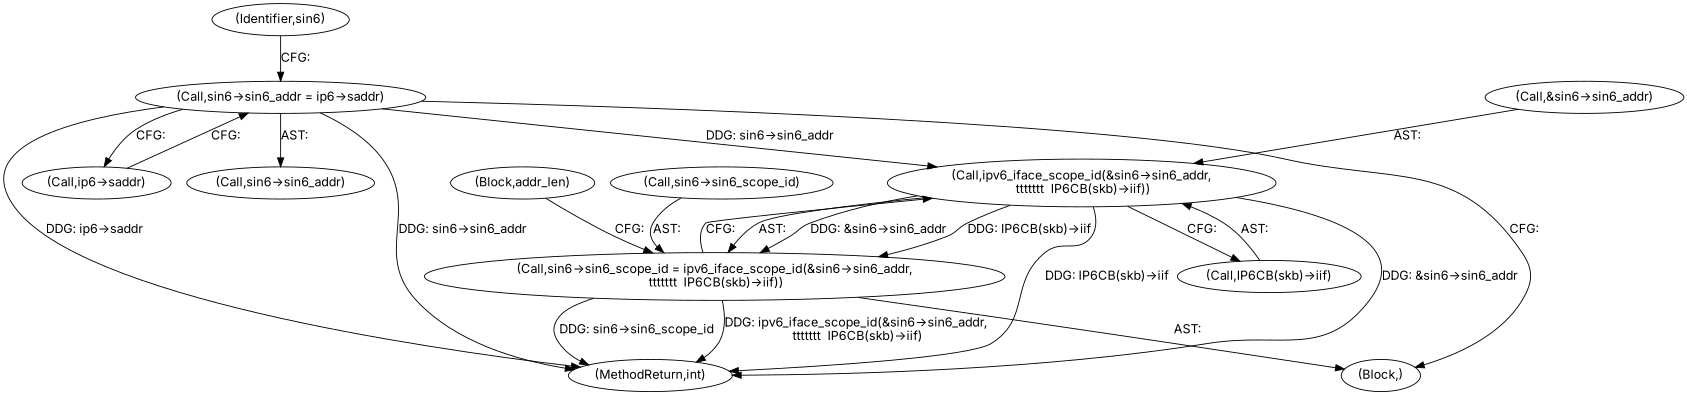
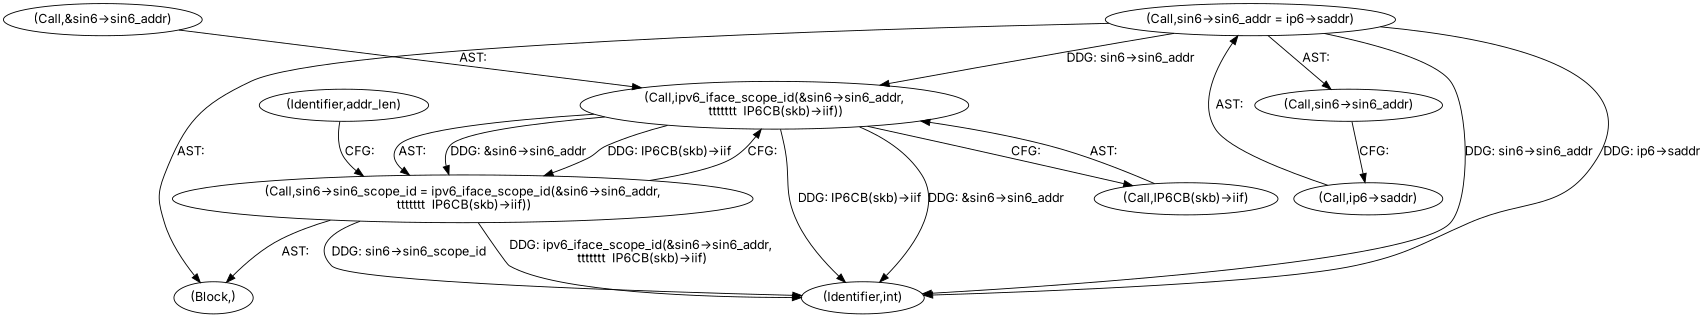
(281, 20) -> none
(141, 127) -> (1358, 148)
(227, 136) -> (1231, 105)
(523, 183) -> (344, 105)
(722, 183) -> none
(1526, 230) -> (193, 152)
(650, 376) -> (863, 298)
